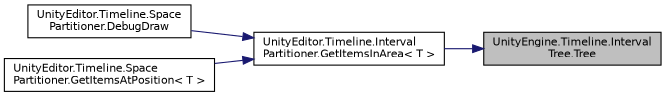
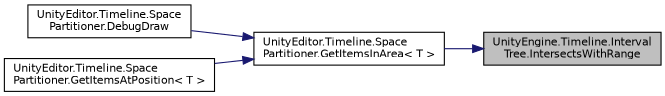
(349, 49) -> (349, 49)
(572, 49) -> (572, 49)
